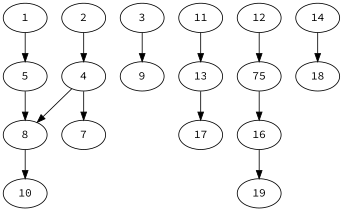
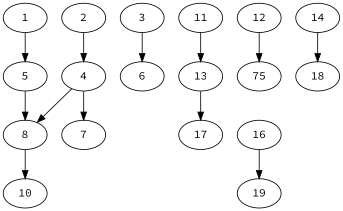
(142, 76) -> (142, 76)
(259, 102) -> none
